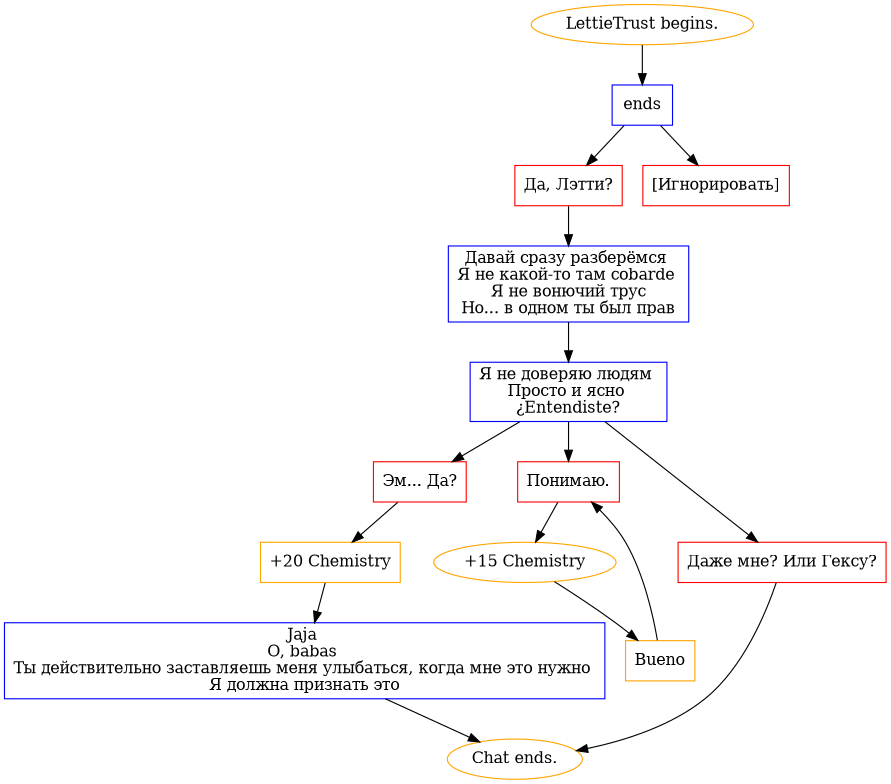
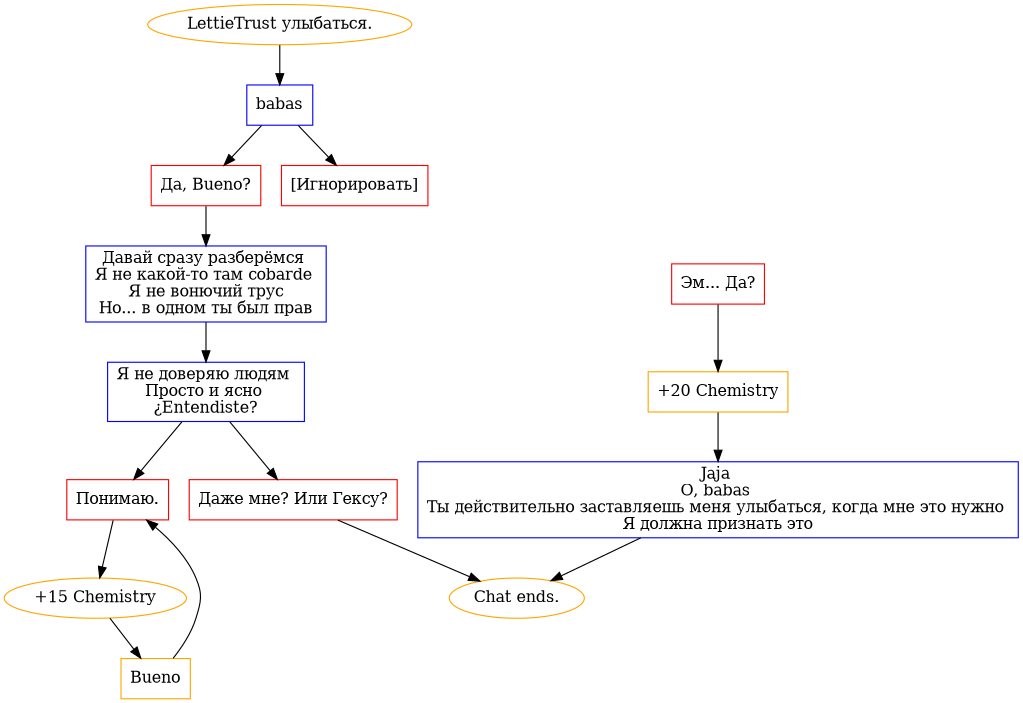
(642, 25) -> (280, 25)
(642, 105) -> (280, 105)
(569, 186) -> (206, 186)
(491, 439) -> none
